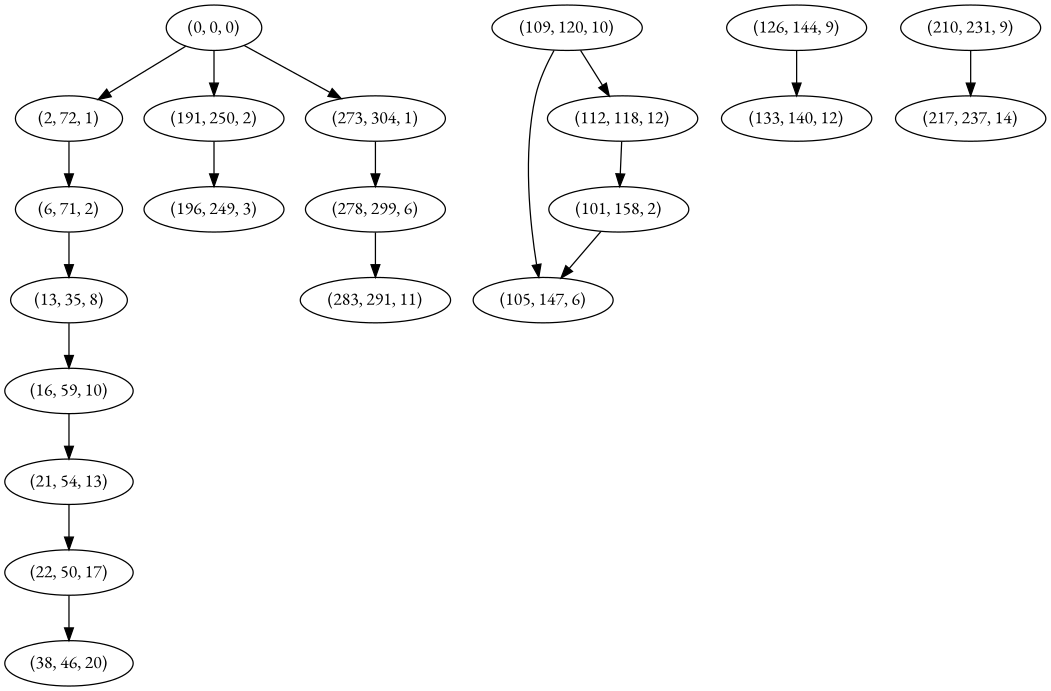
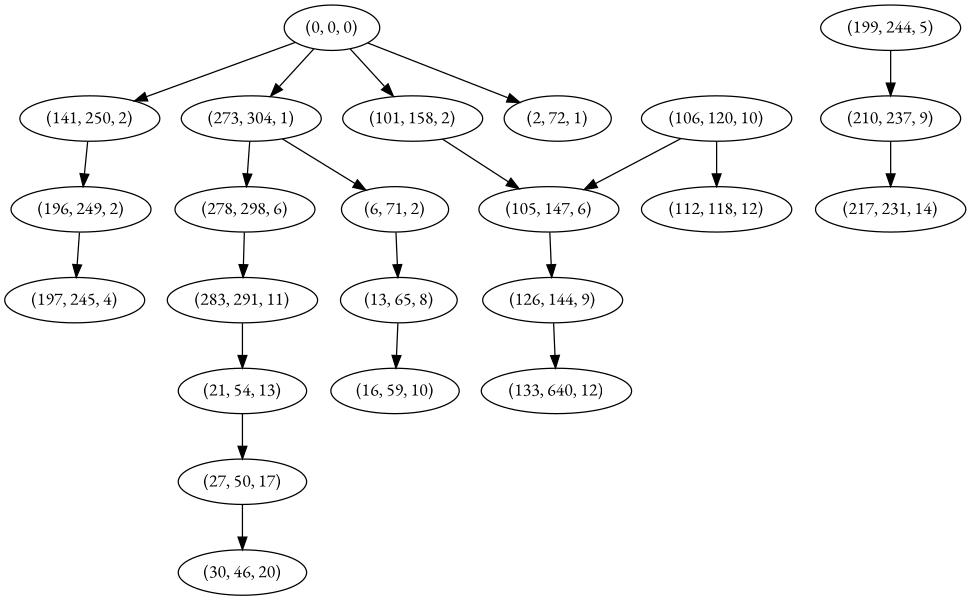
(567, 28) -> (717, 119)
none -> (891, 28)
(971, 28) -> (891, 119)
(214, 119) -> (90, 119)
(797, 119) -> (556, 391)
(971, 119) -> (891, 209)
(69, 158) -> (319, 161)
(621, 158) -> (367, 68)
(214, 209) -> (81, 209)
(375, 209) -> (245, 209)
none -> (551, 249)
(69, 300) -> (399, 300)
none -> (75, 300)
(69, 430) -> (242, 339)
(69, 573) -> (242, 482)
(69, 663) -> (242, 573)
